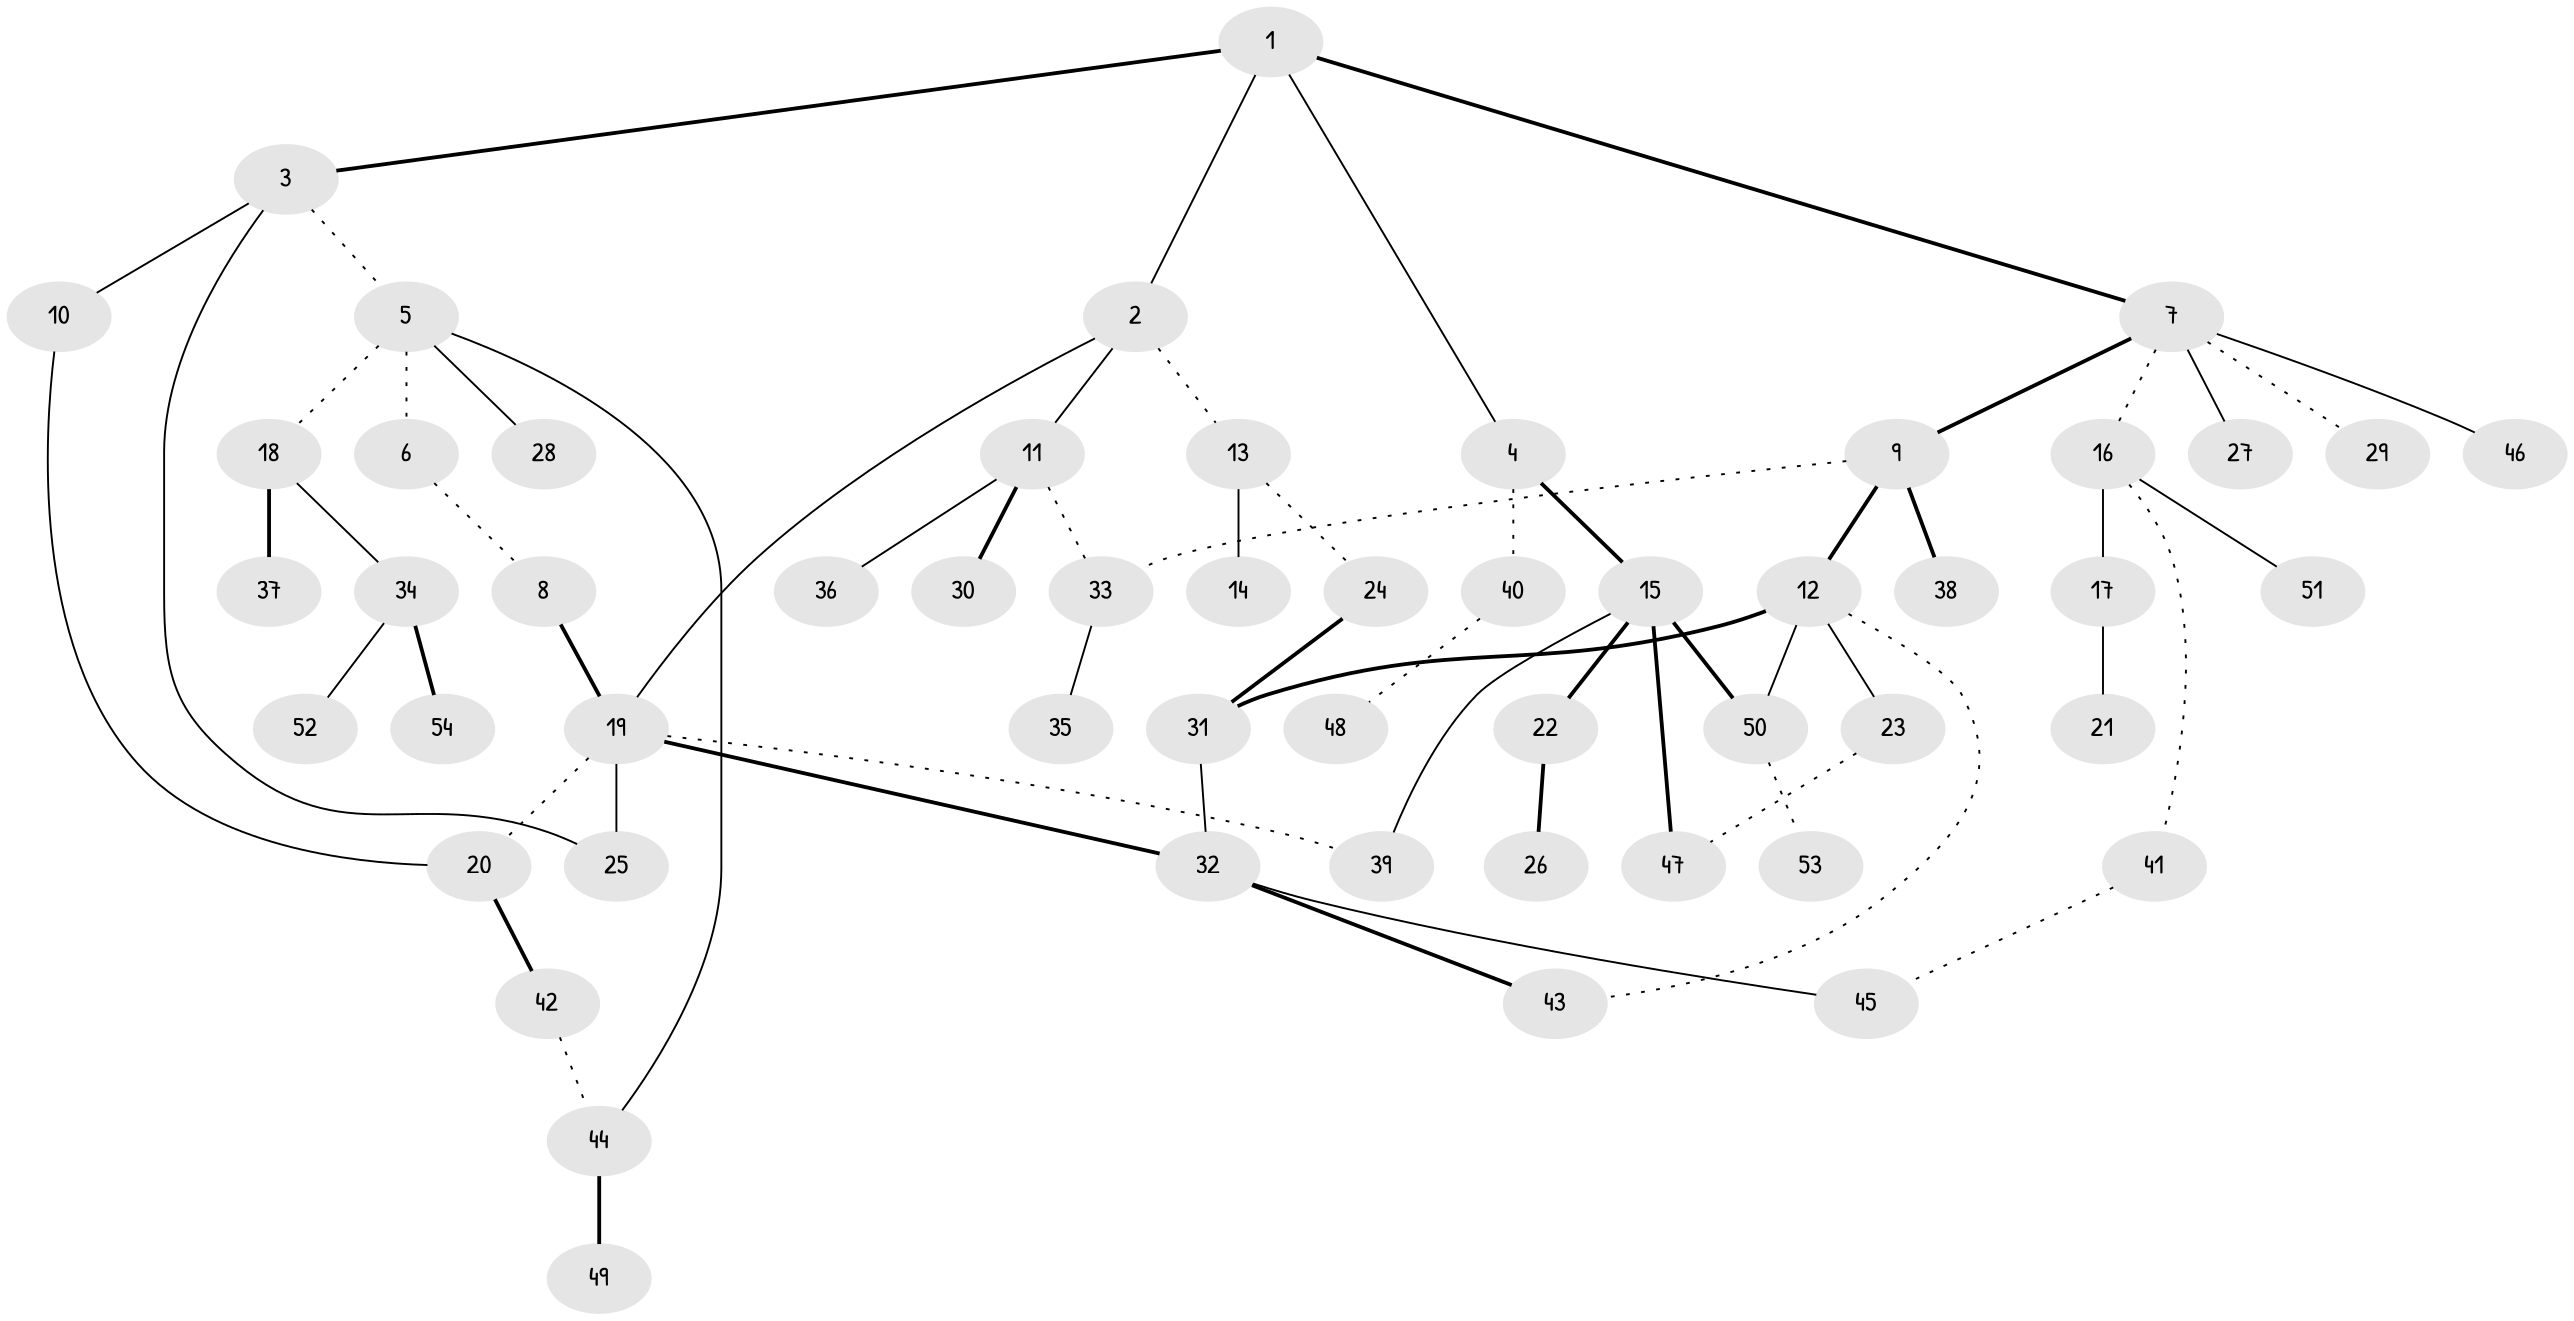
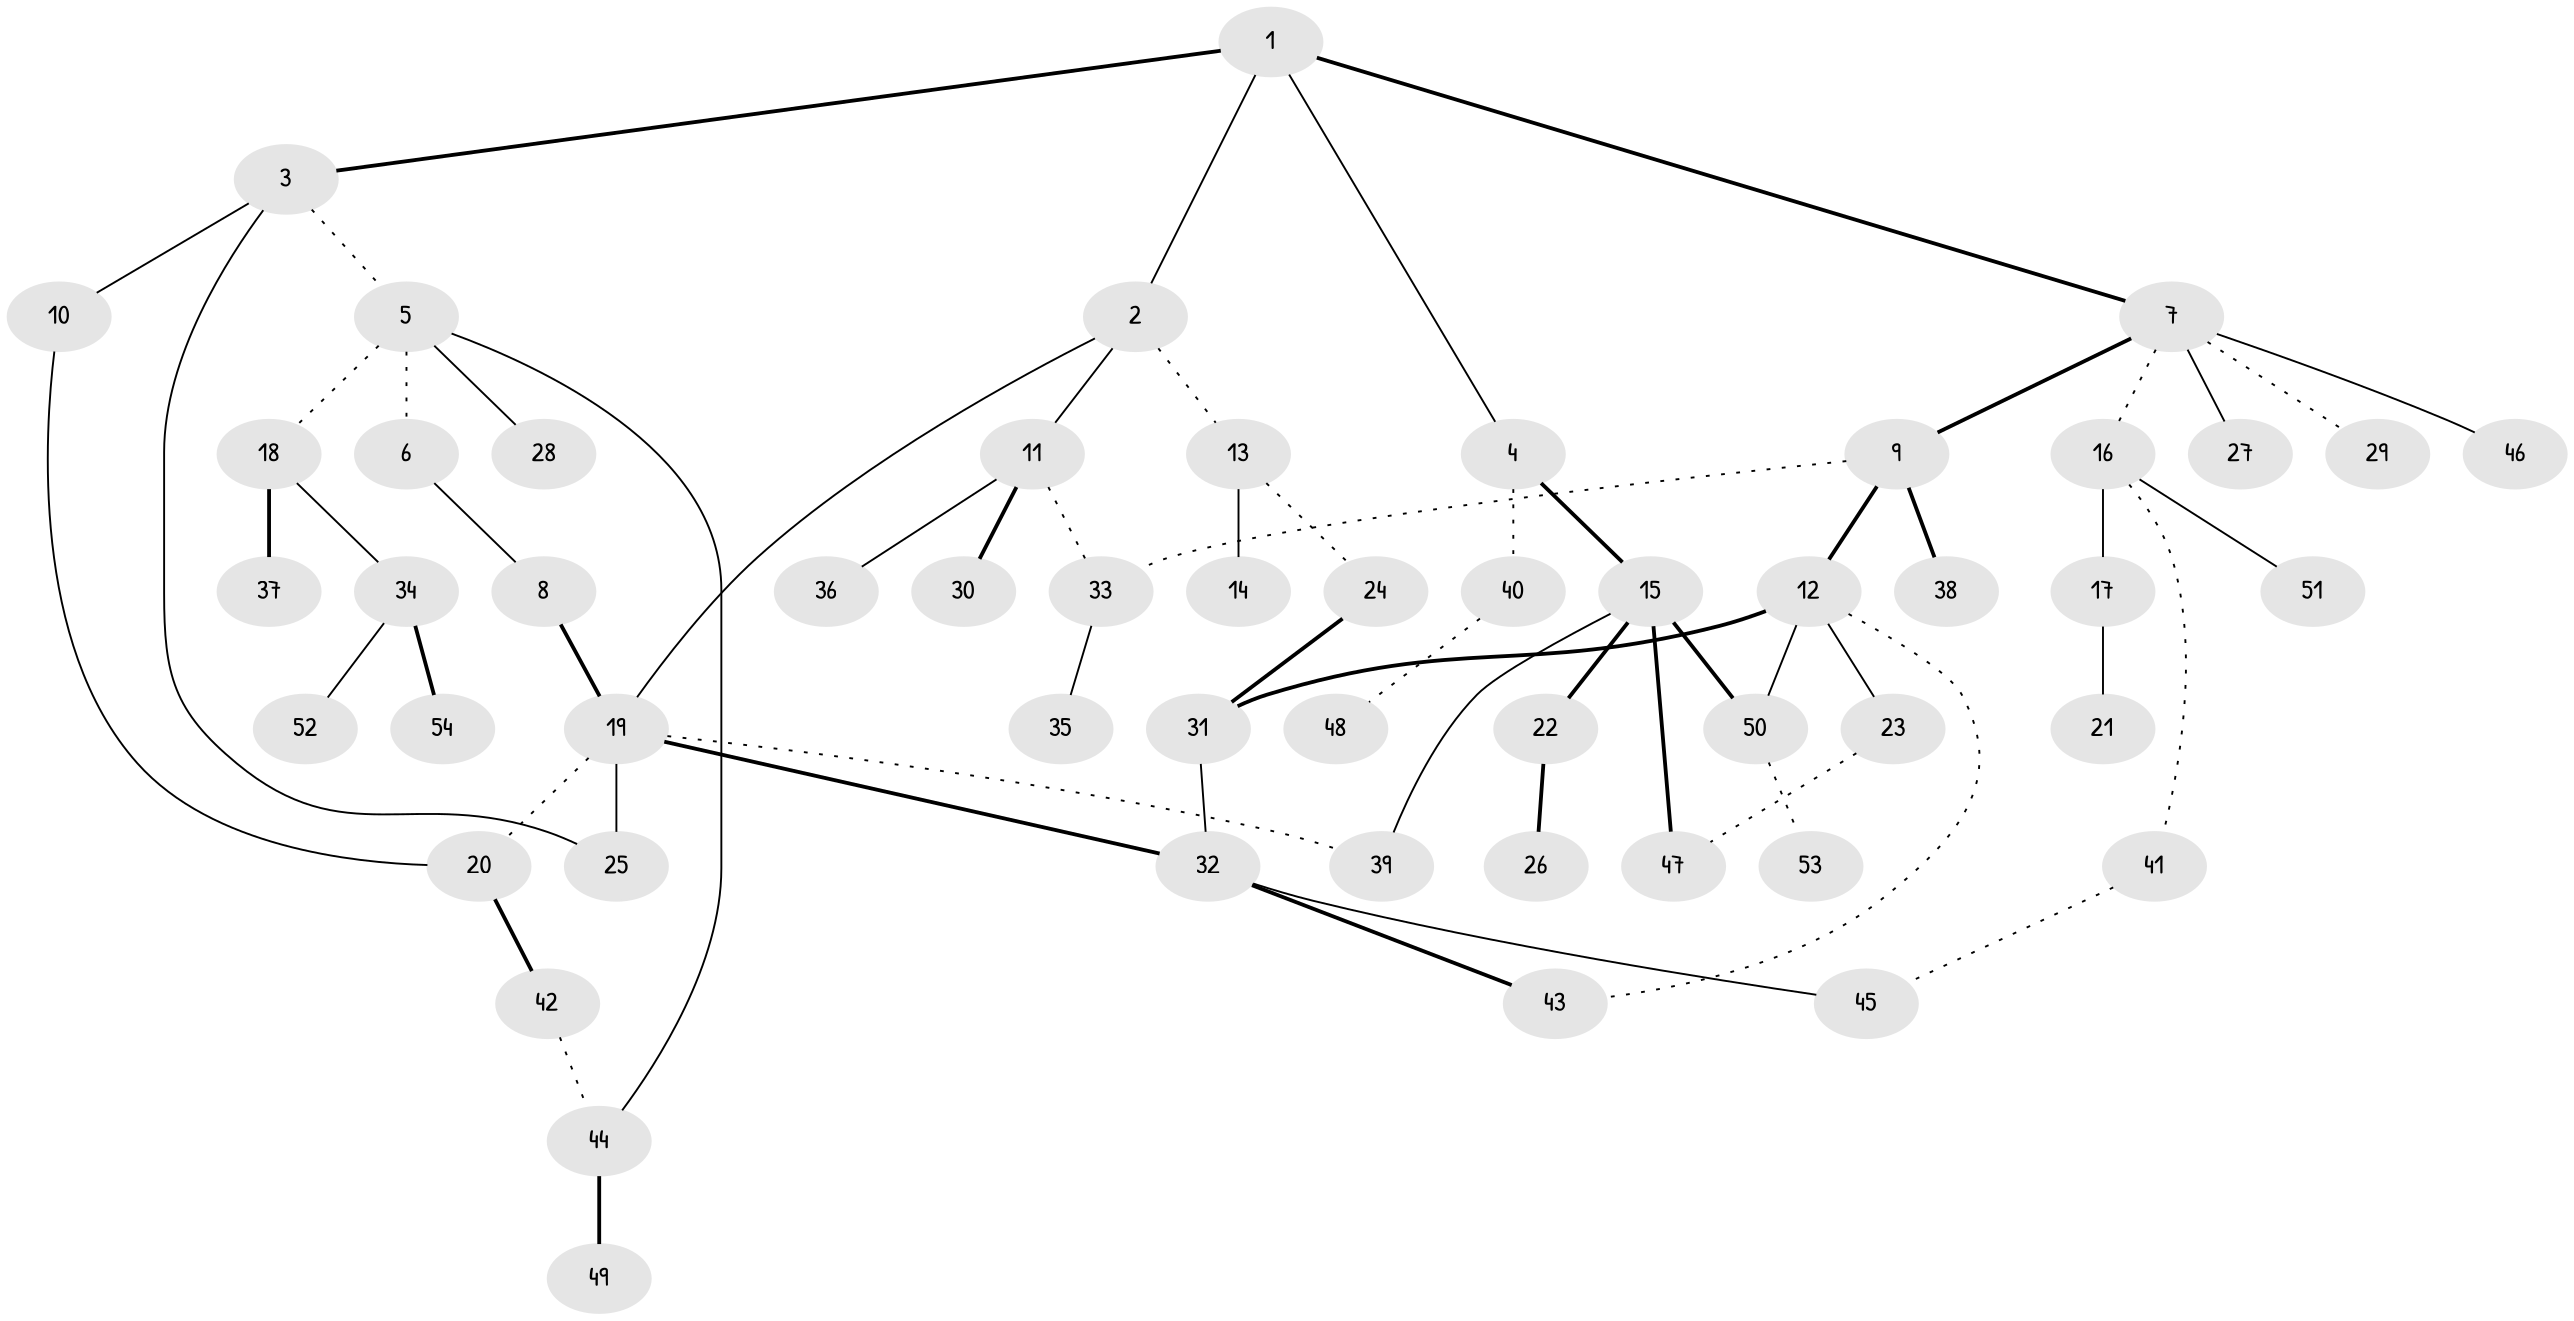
(475, 523) -> (475, 523)
